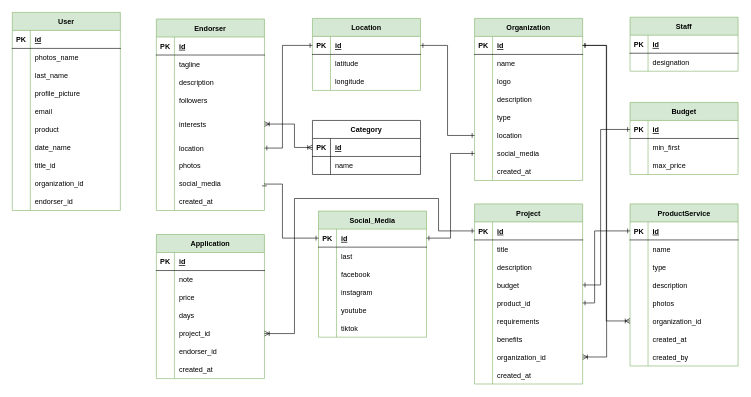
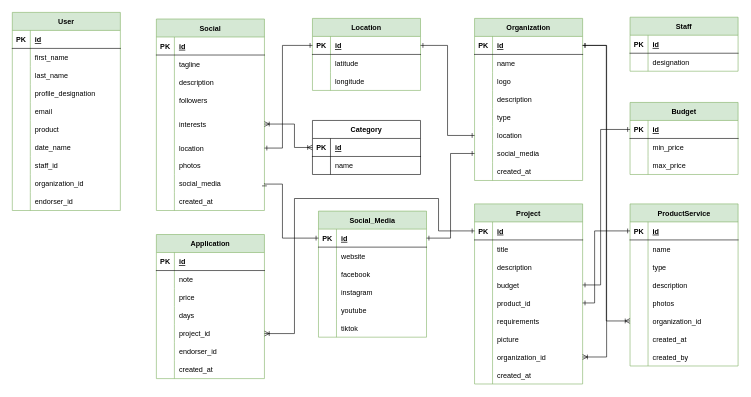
(210, 28) -> (210, 28)
(57, 58) -> (54, 58)
(62, 94) -> (69, 94)
(668, 148) -> (668, 148)
(48, 166) -> (50, 166)
(348, 256) -> (354, 256)
(512, 339) -> (510, 339)
